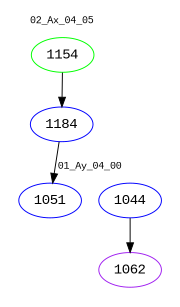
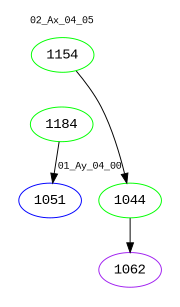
(62, 85) -> (108, 122)
(62, 124) -> (62, 124)
(130, 200) -> (130, 200)
